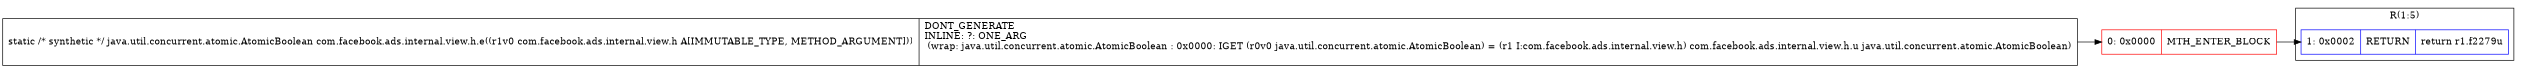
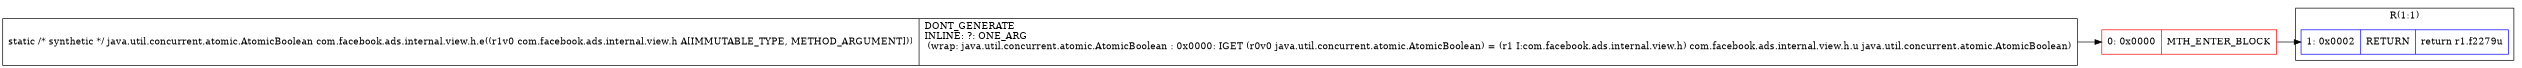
(2405, 16) -> (2405, 16)
